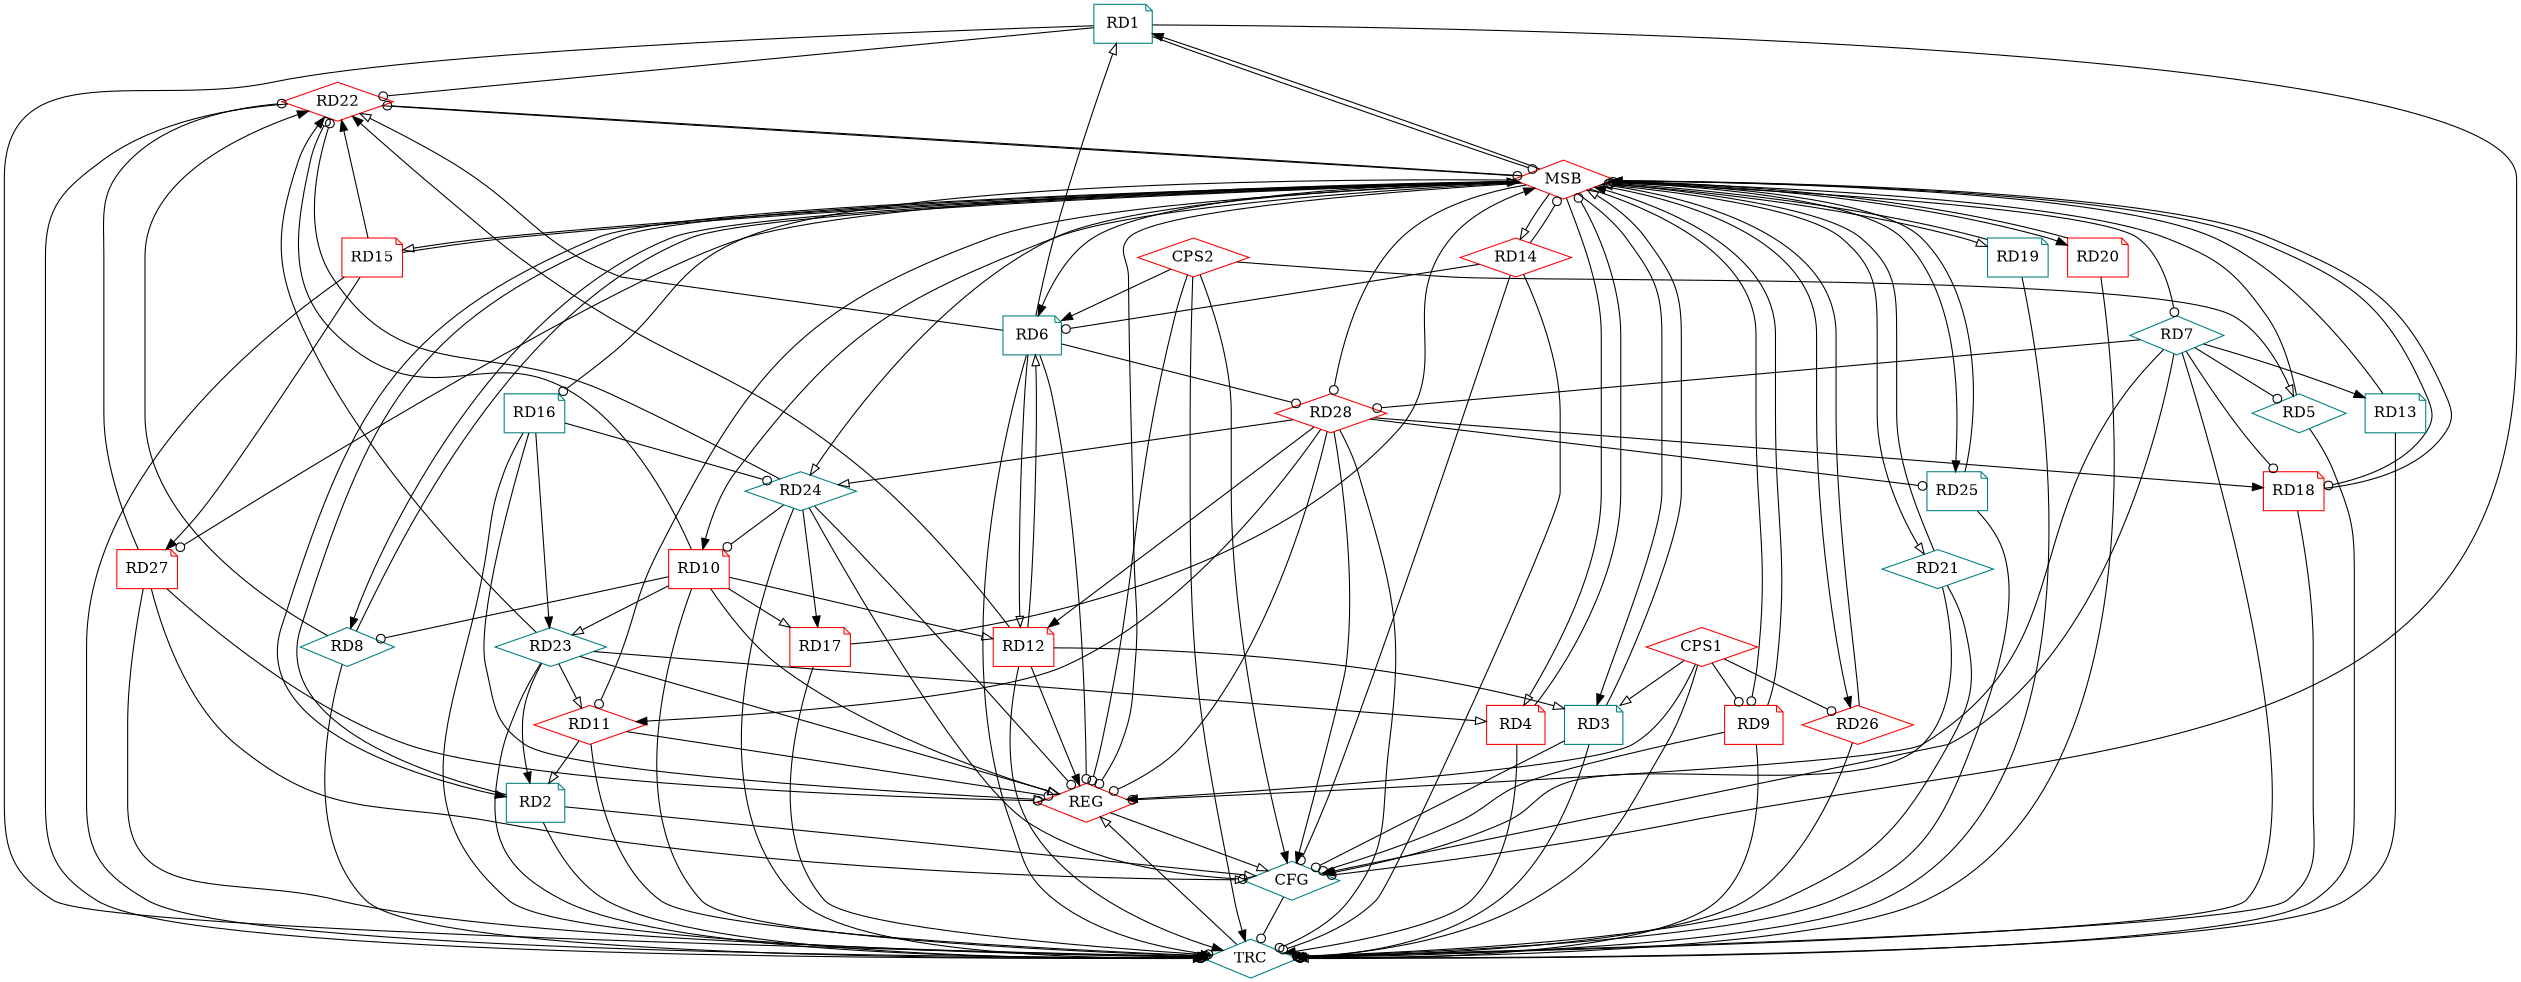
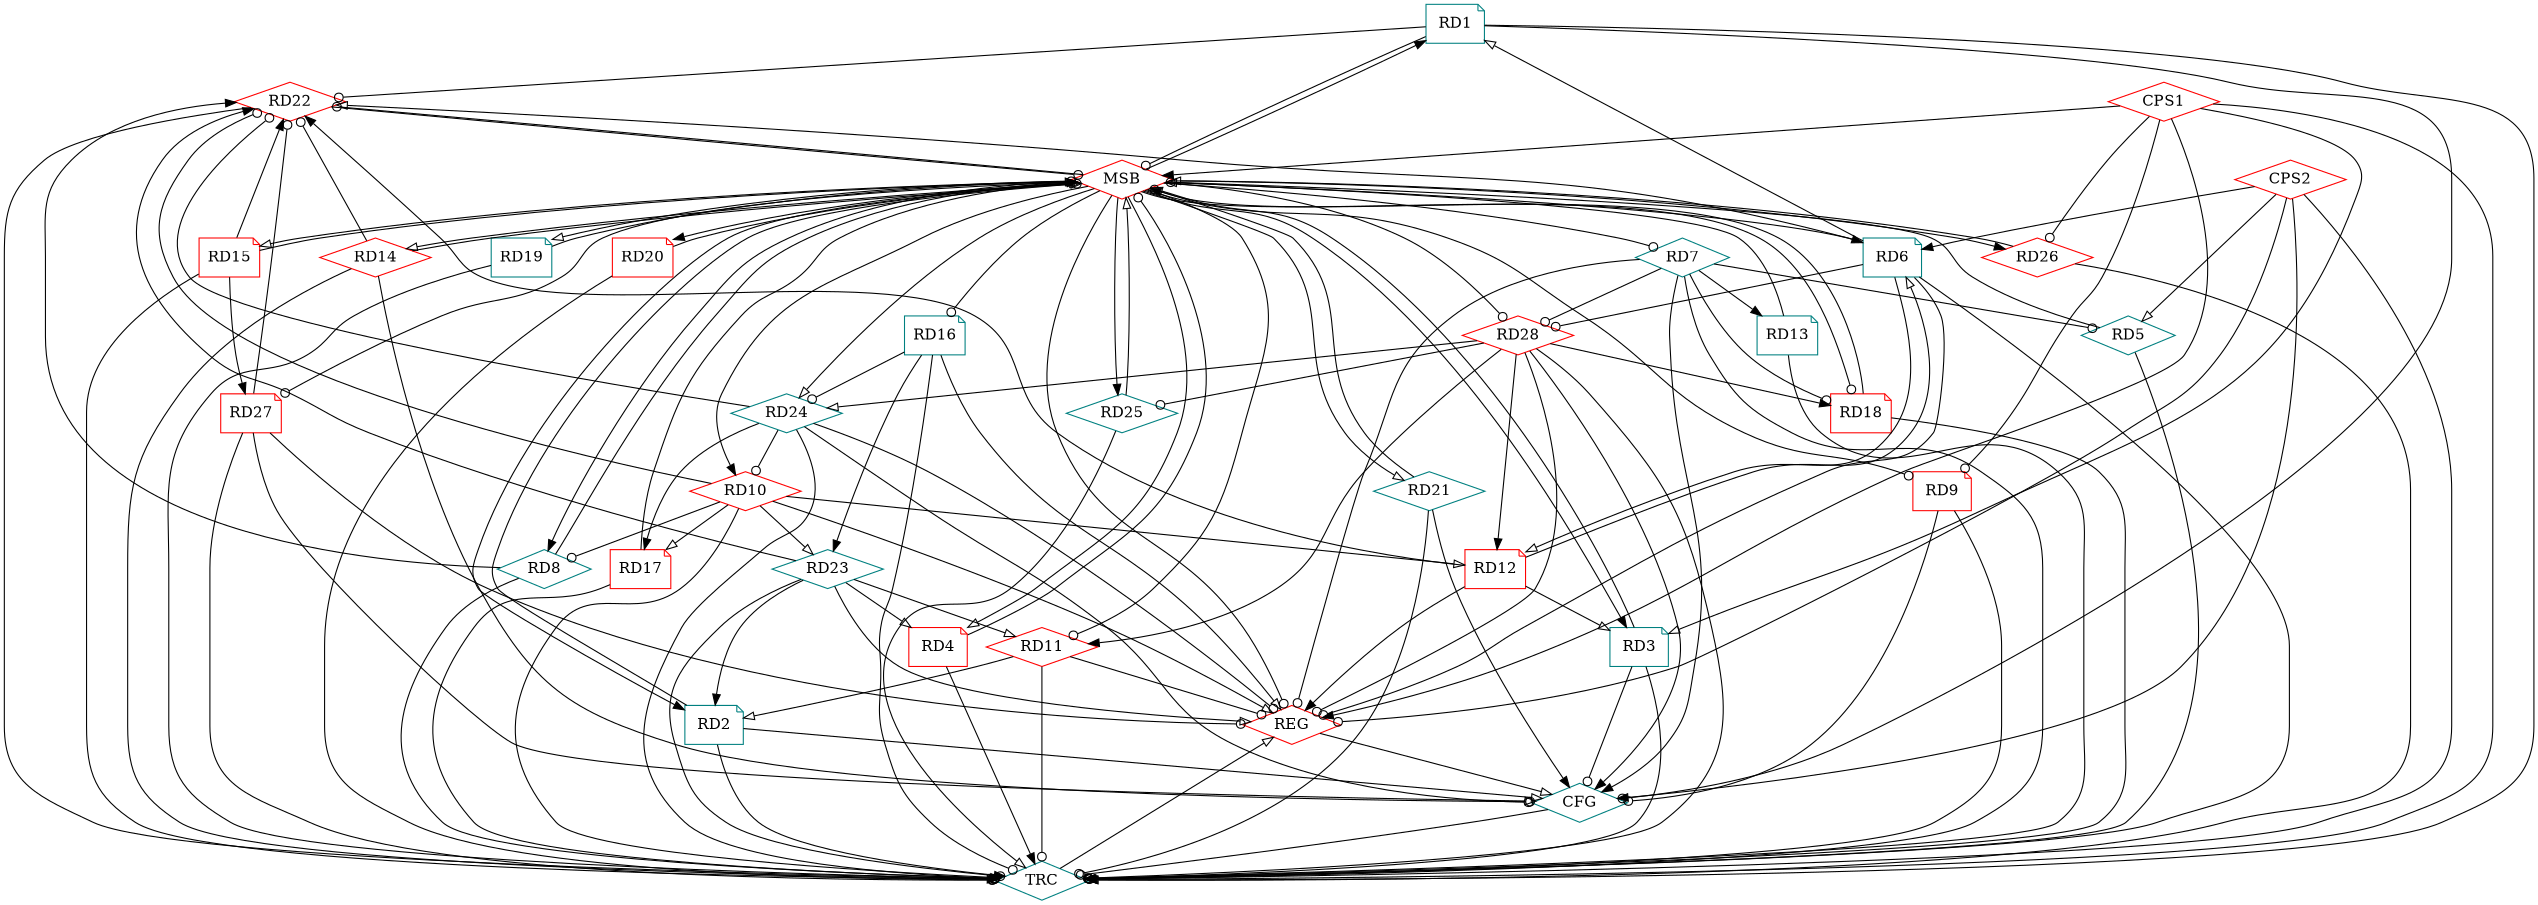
(1275, 296) -> (335, 184)
(1775, 402) -> (1647, 140)
(1957, 491) -> (1122, 413)
(699, 569) -> (745, 491)
(1042, 843) -> none
